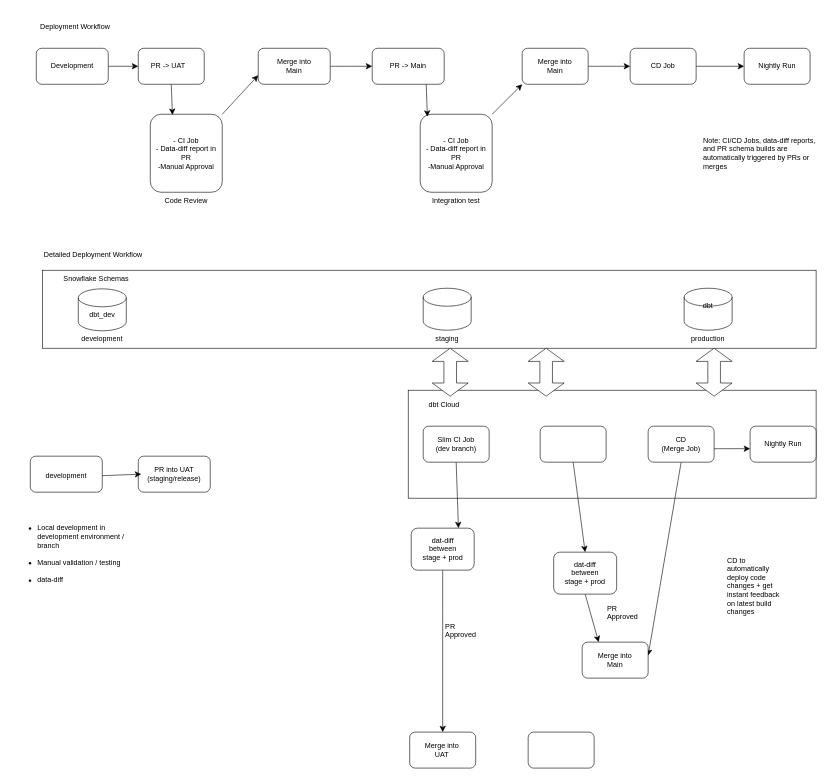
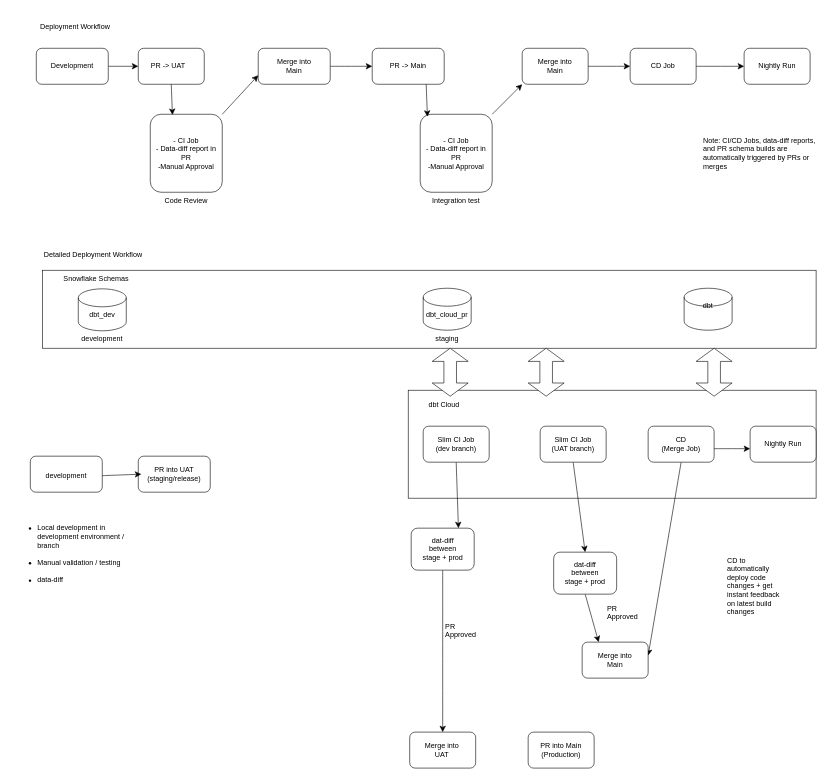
none -> (447, 315)
(708, 339) -> none
none -> (573, 444)
none -> (561, 750)
